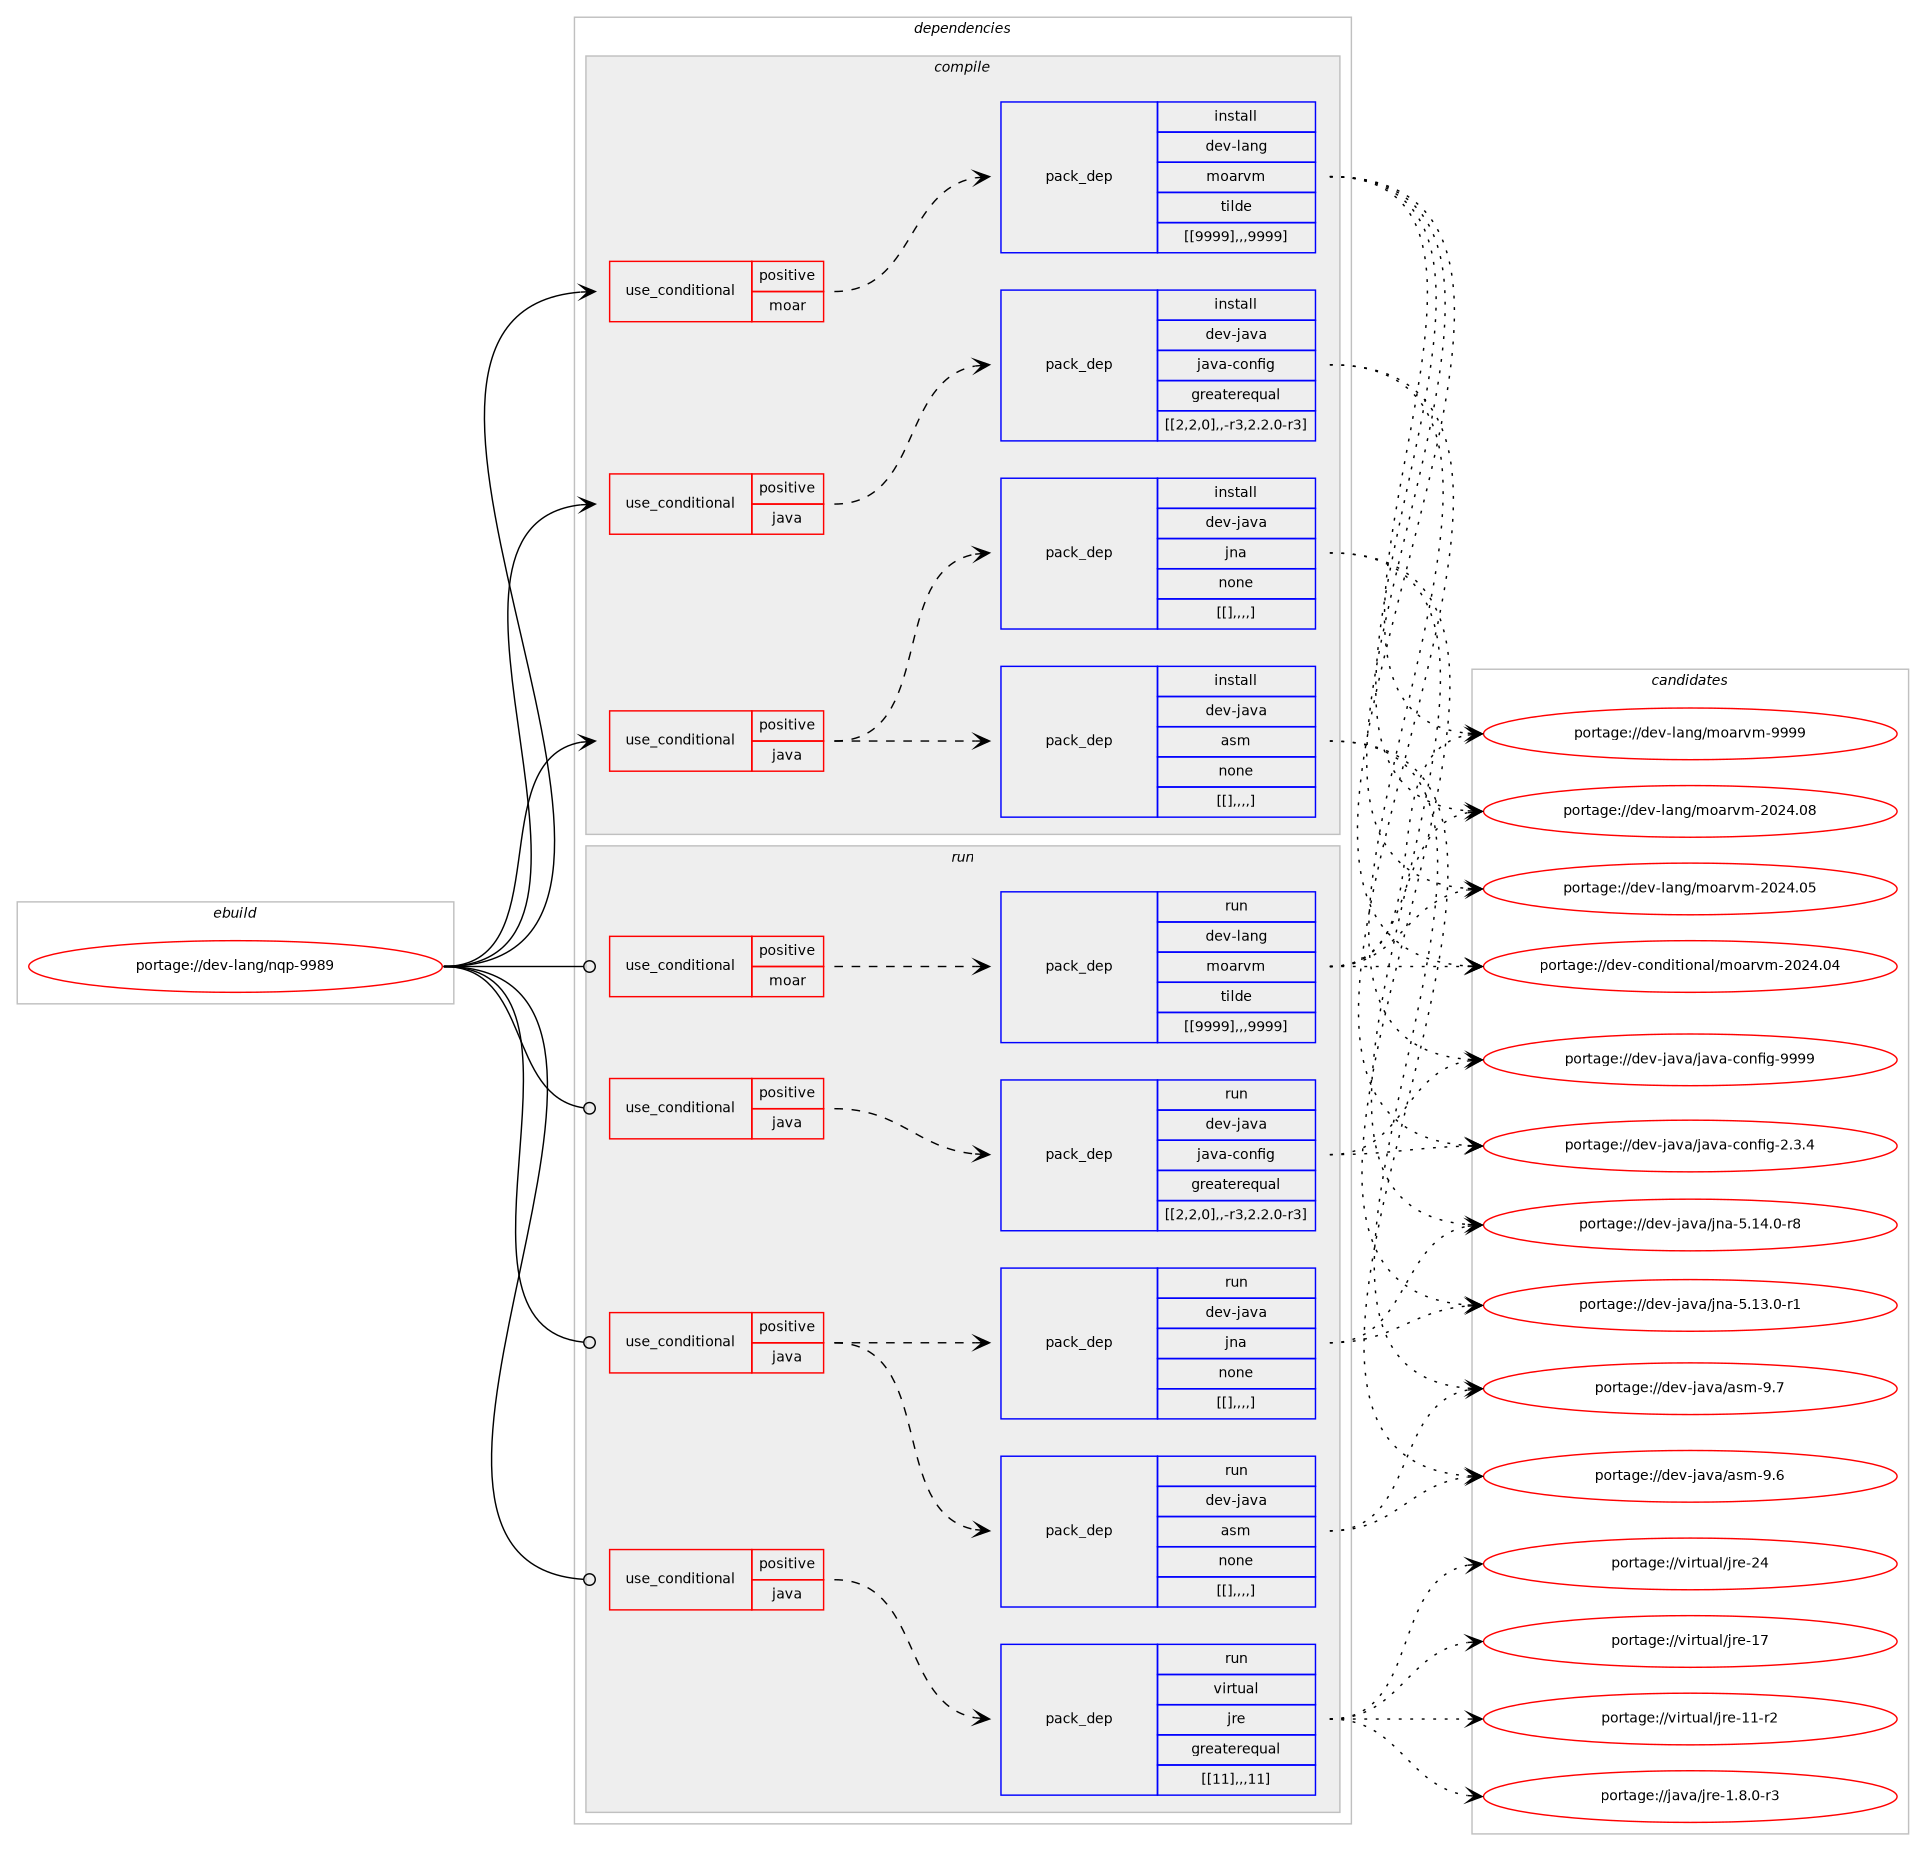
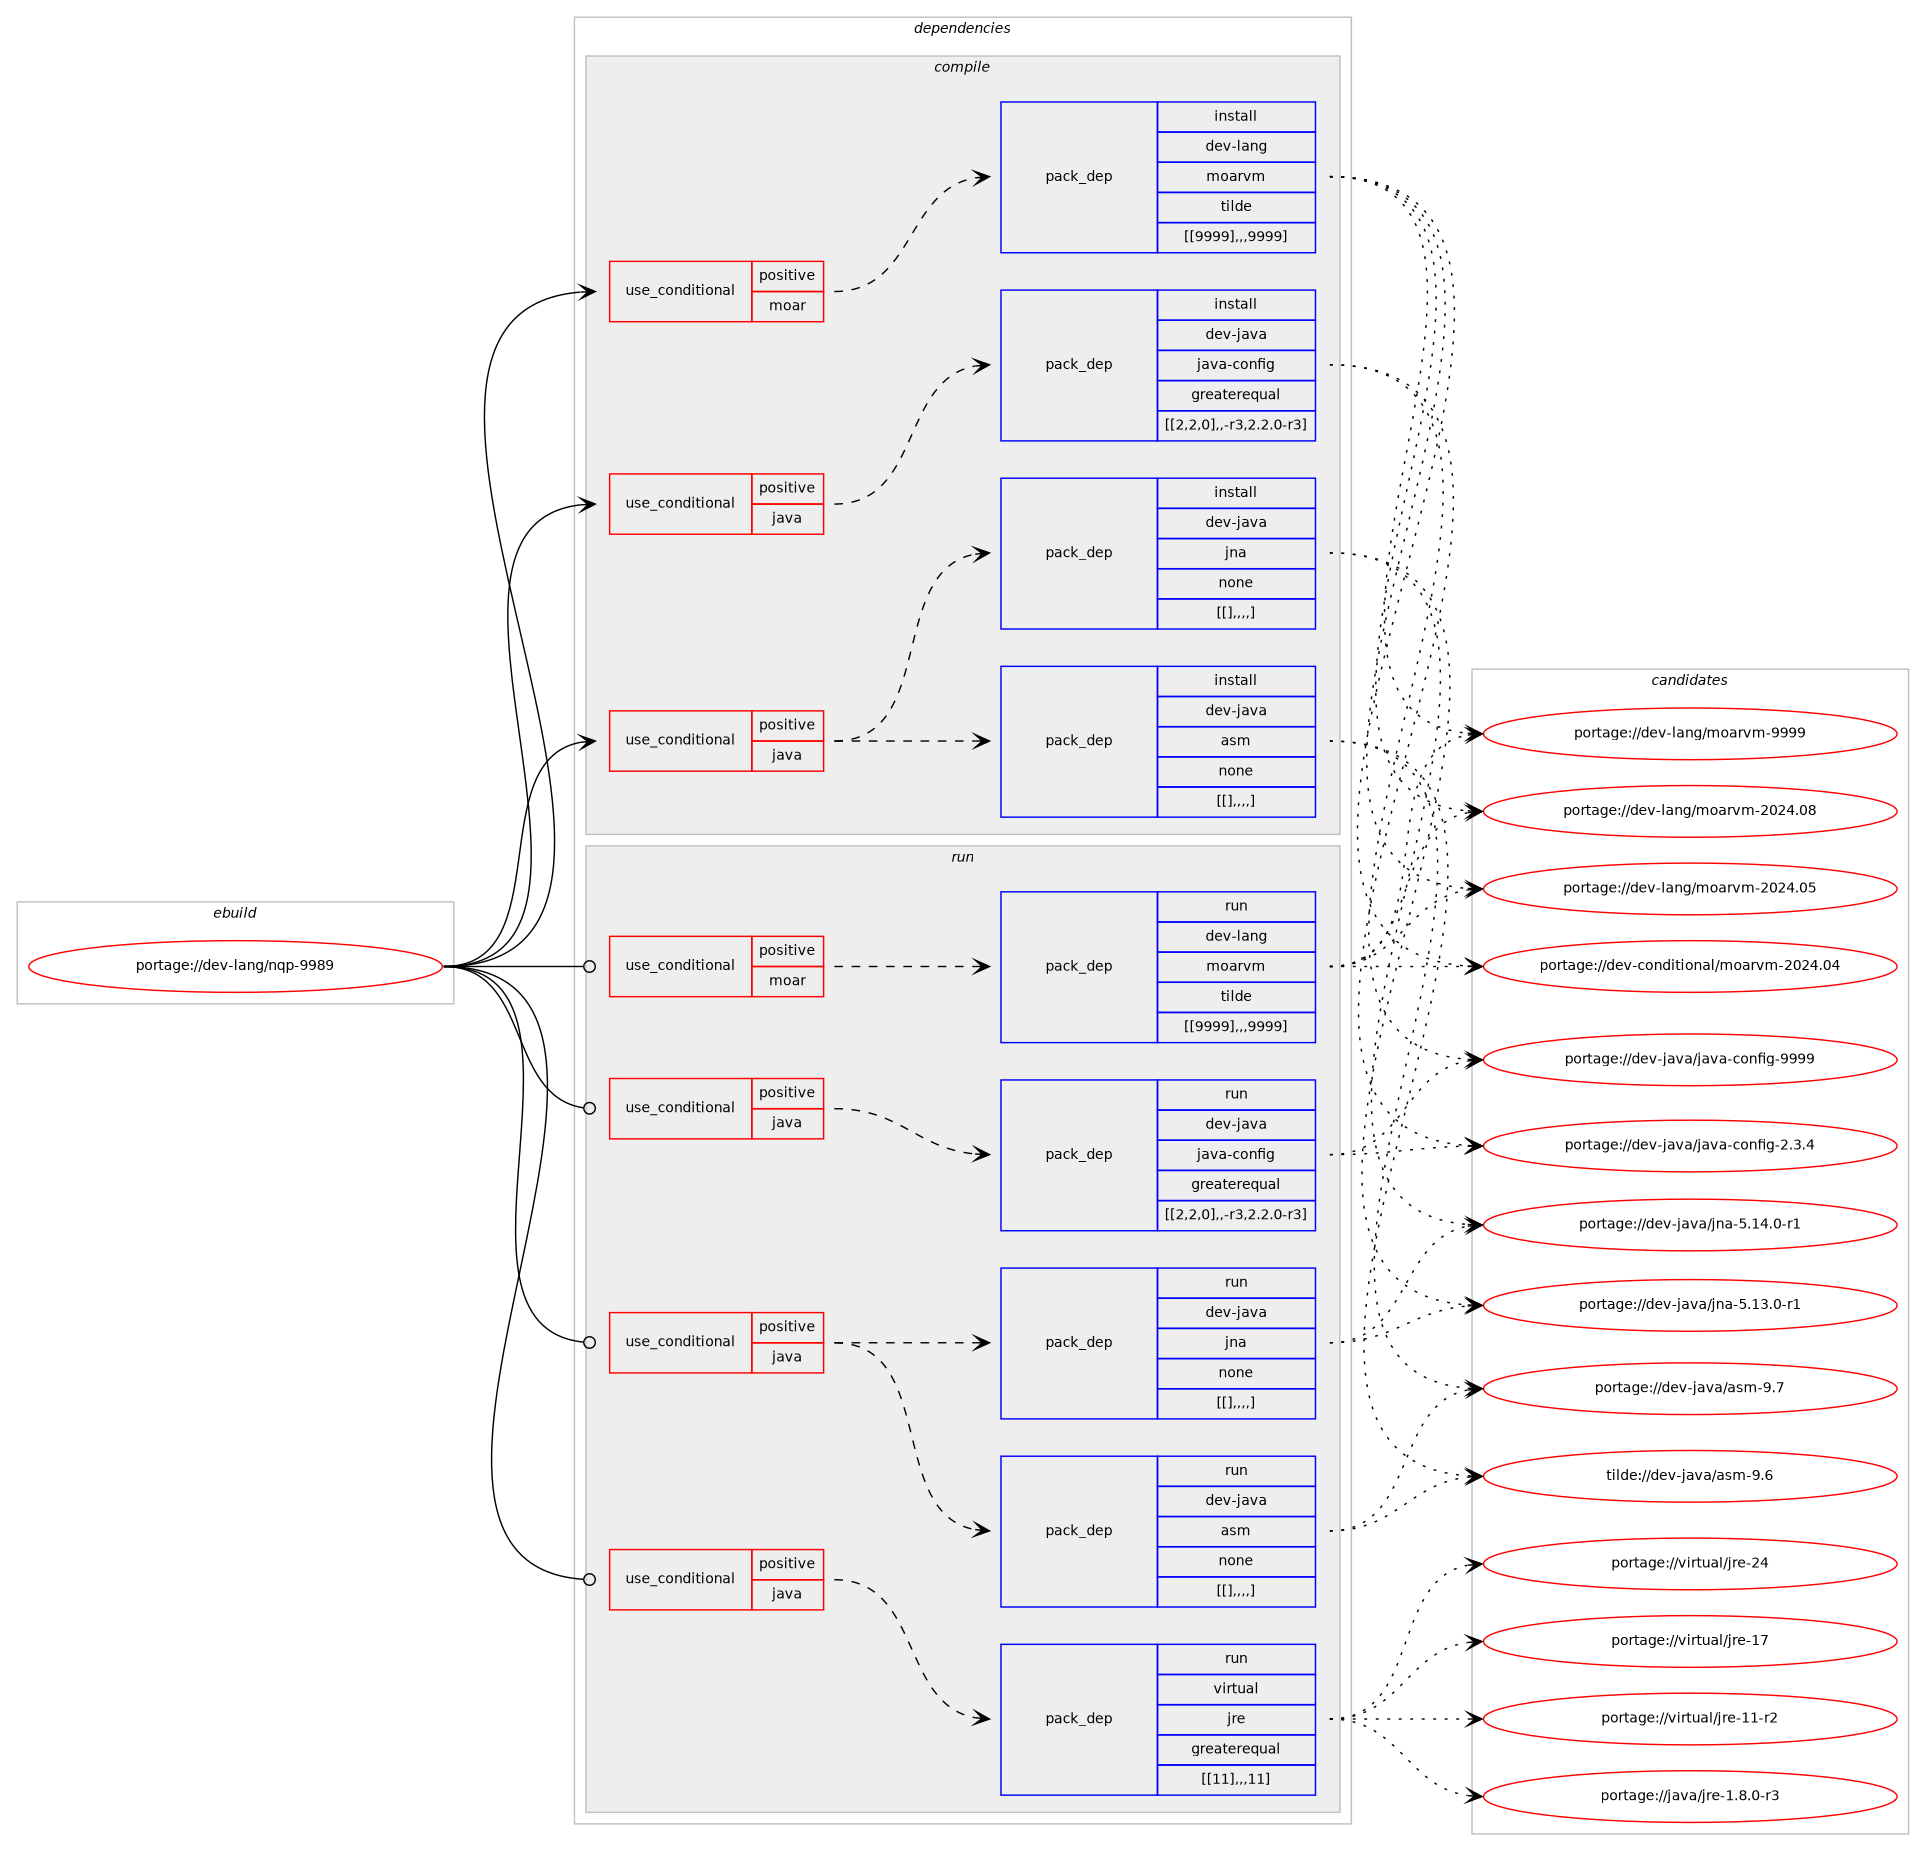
(1690, 1225) -> (1690, 1225)
(1690, 1476) -> (1690, 1476)
